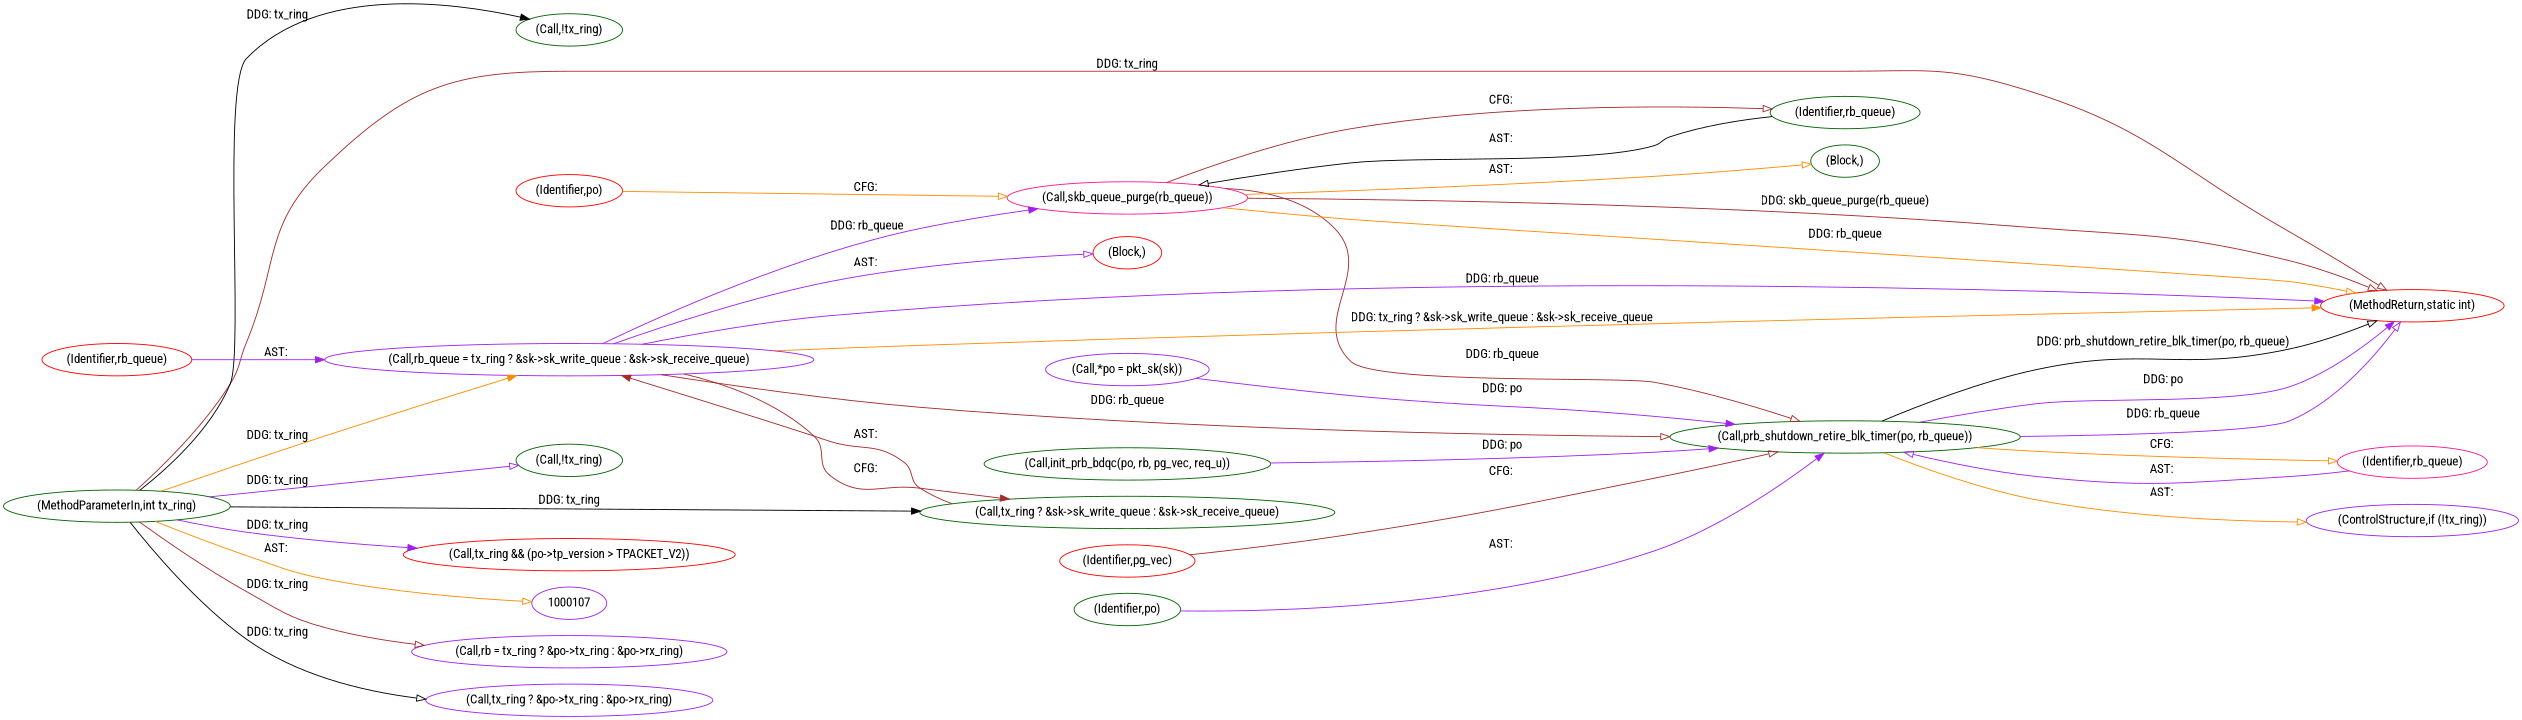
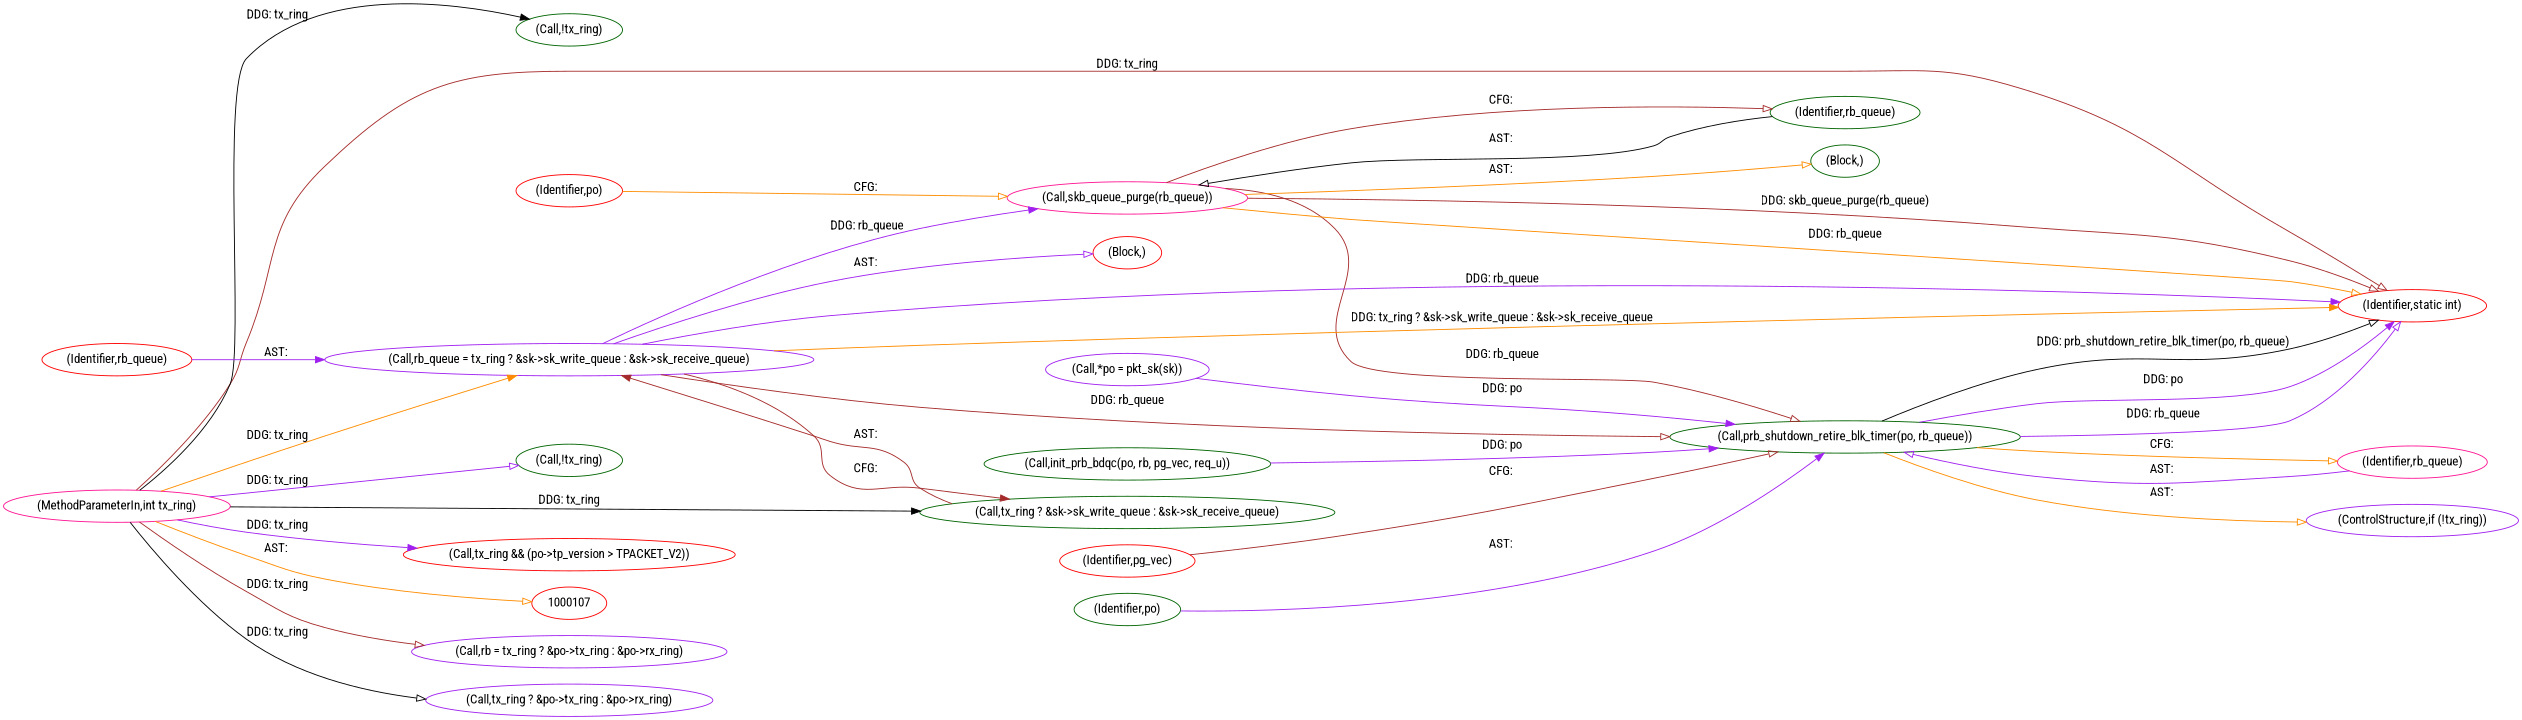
(2412, 306) -> (2412, 306)
(117, 506) -> (117, 506)
(569, 603) -> (569, 603)
